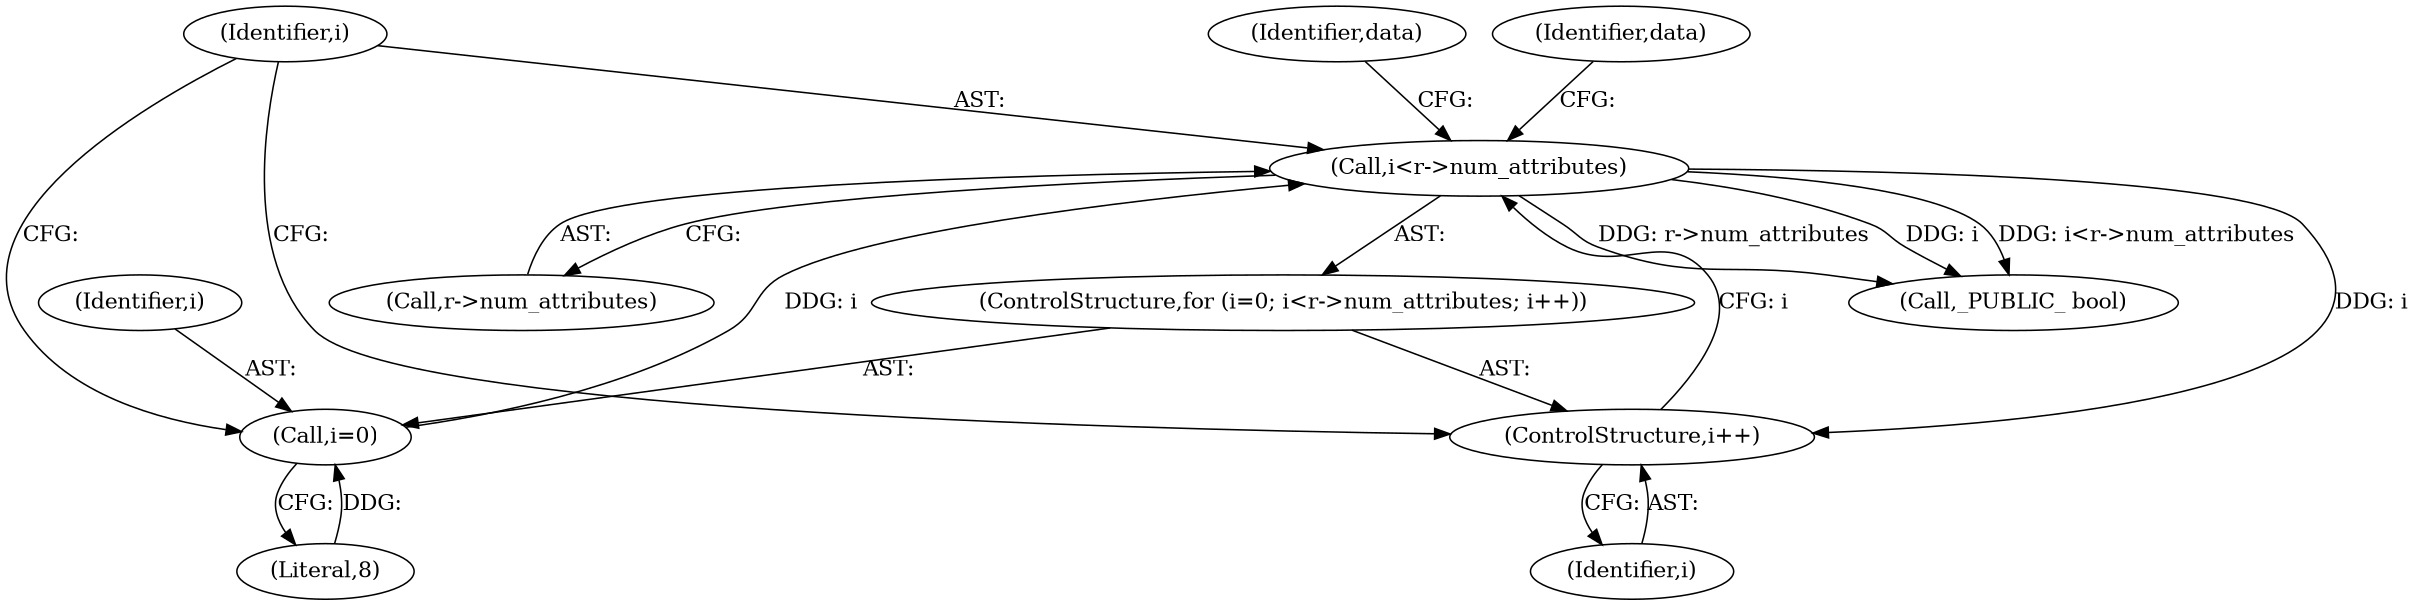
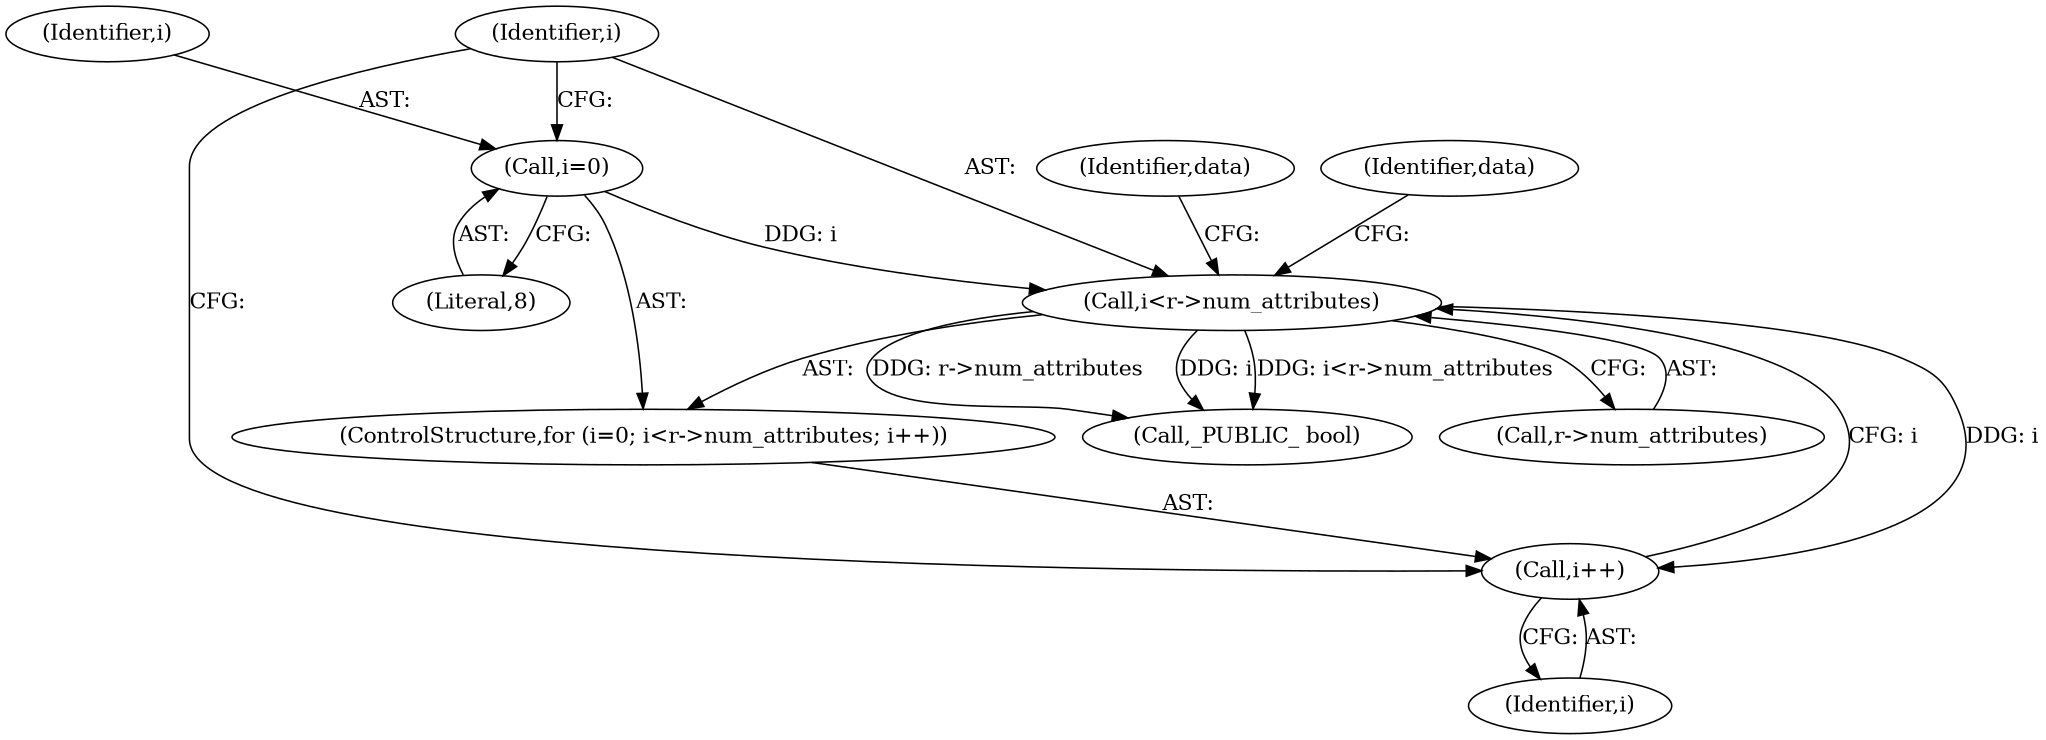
(764, 375) -> (628, 290)
(1632, 437) -> (1570, 571)
(376, 504) -> (487, 236)
